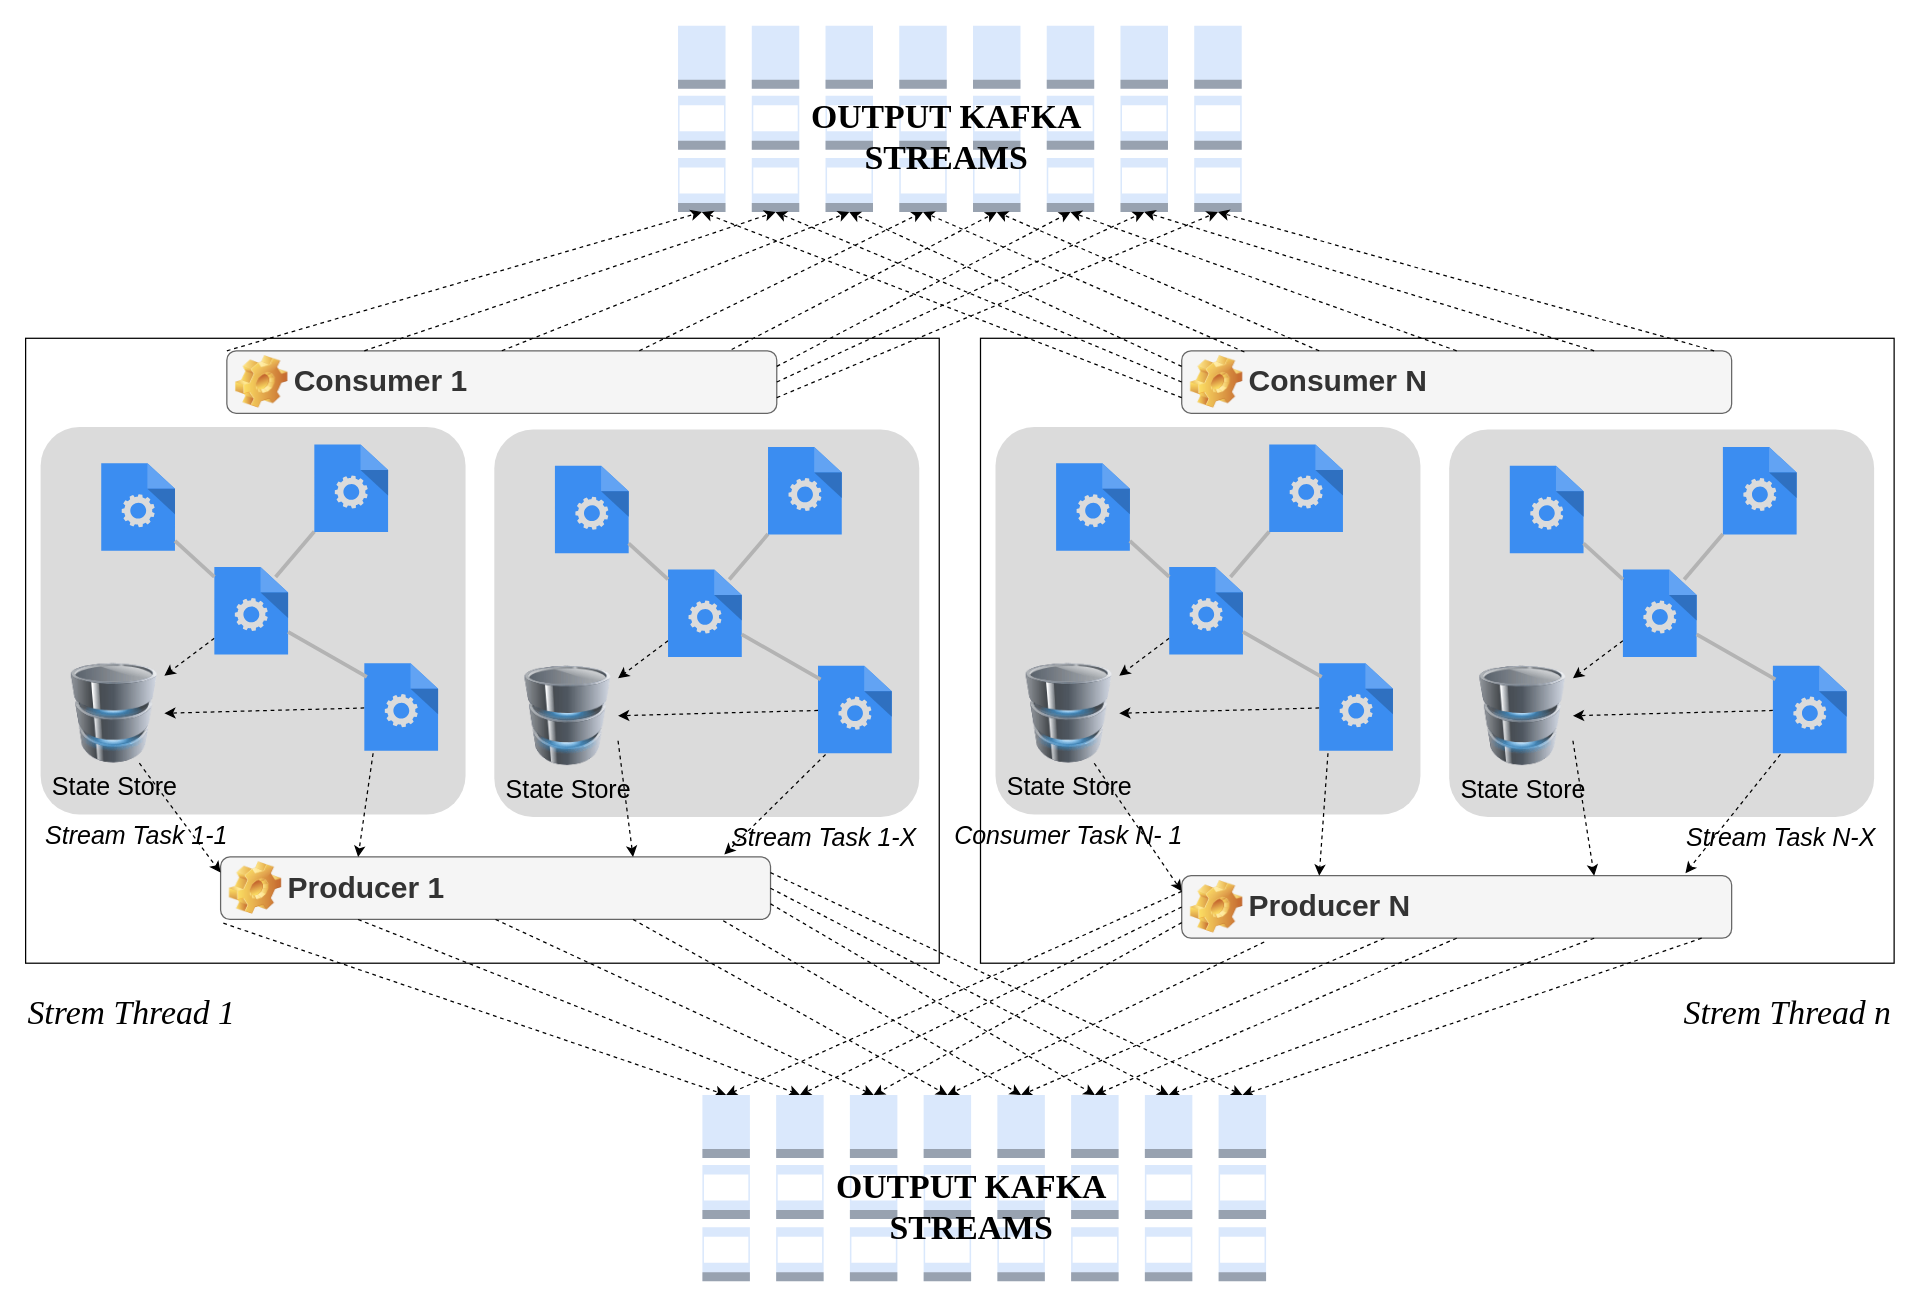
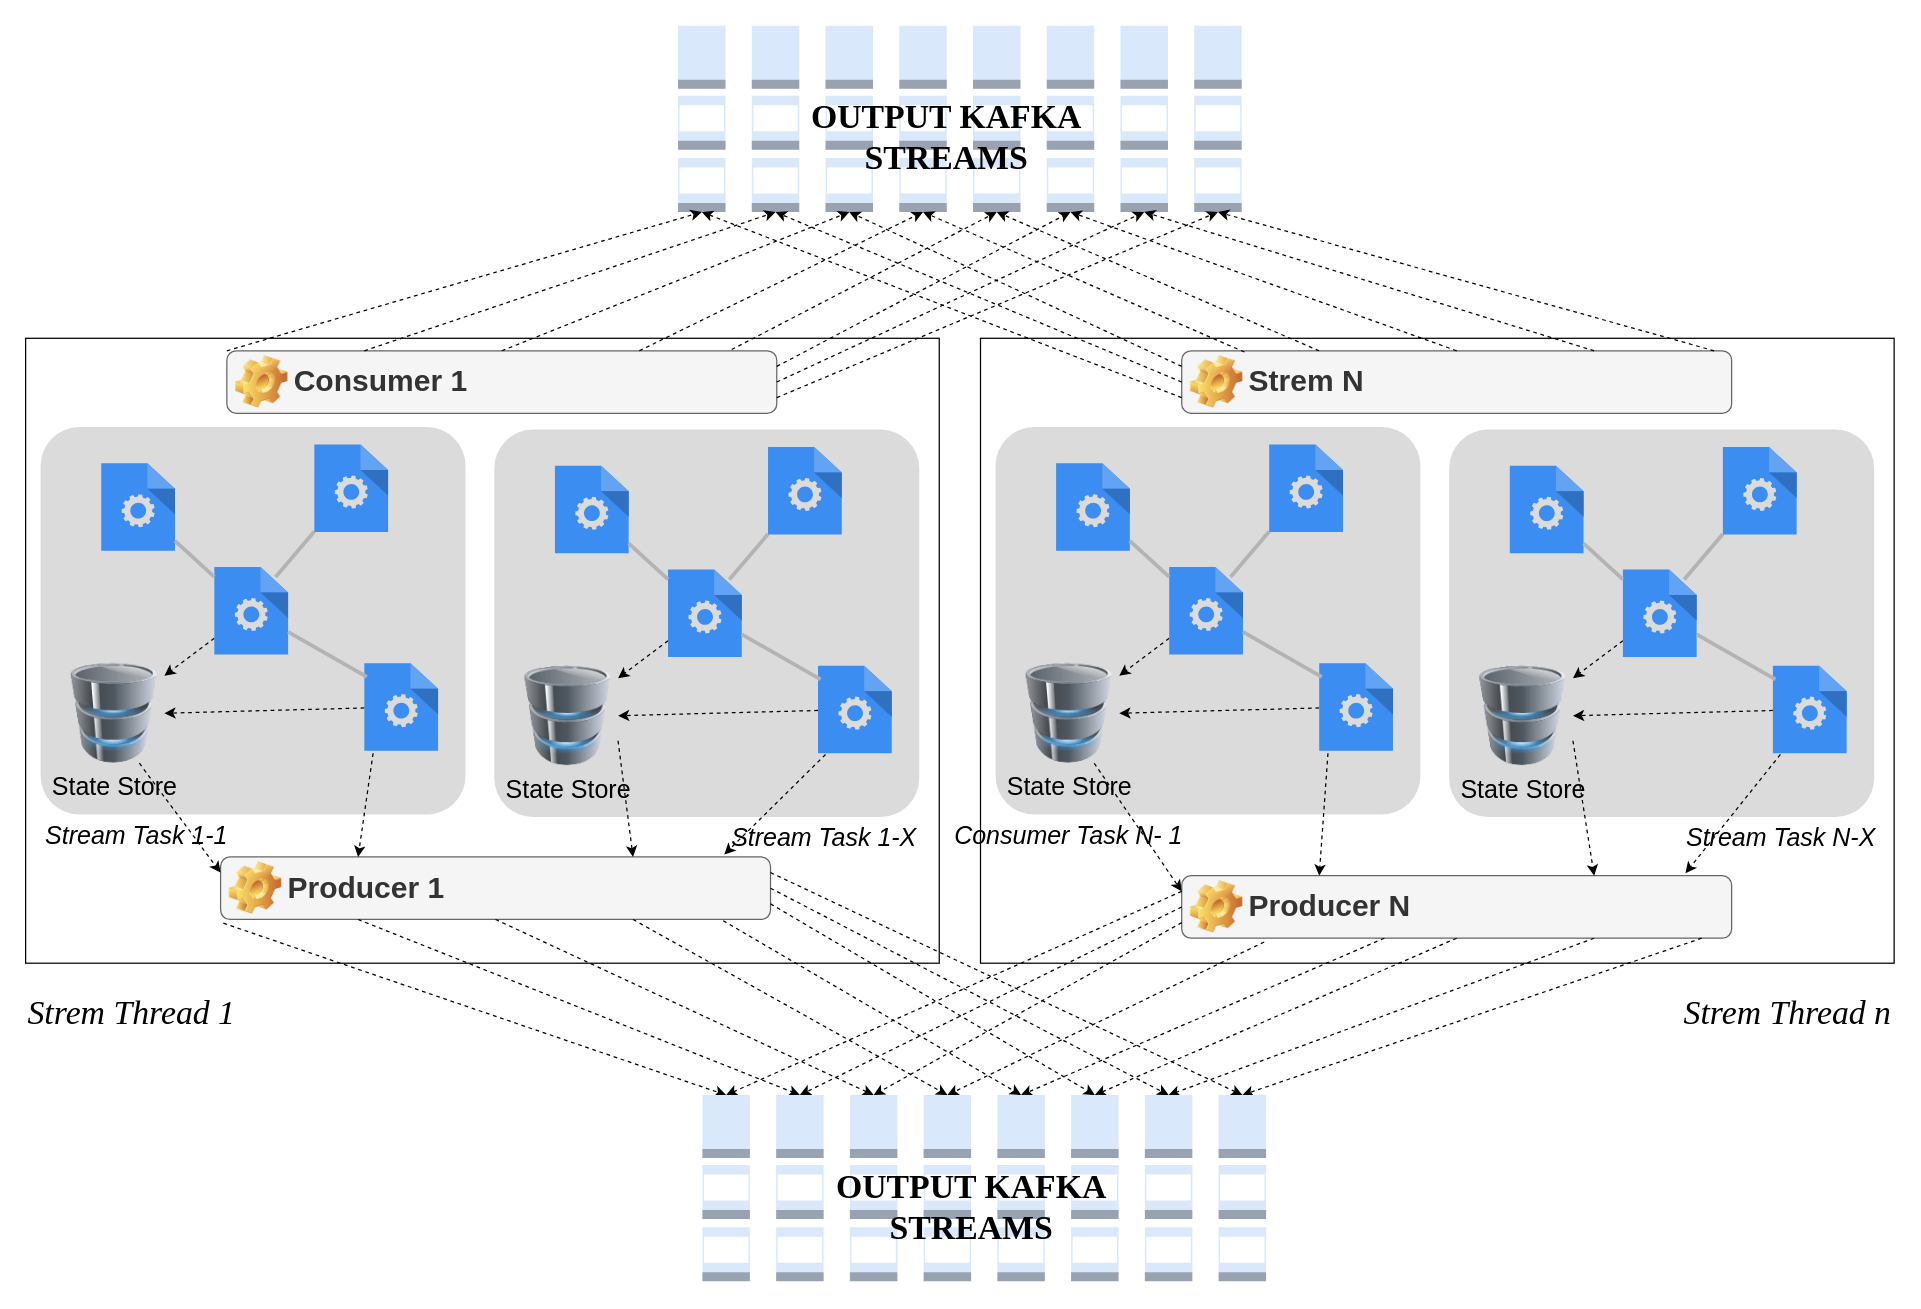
(1289, 382) -> (1277, 382)
